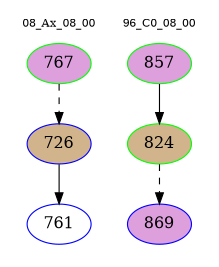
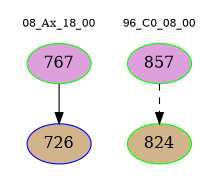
(59, 24) -> (59, 24)
(59, 98) -> (59, 98)
(159, 98) -> (159, 98)
(59, 224) -> none
(159, 224) -> none
